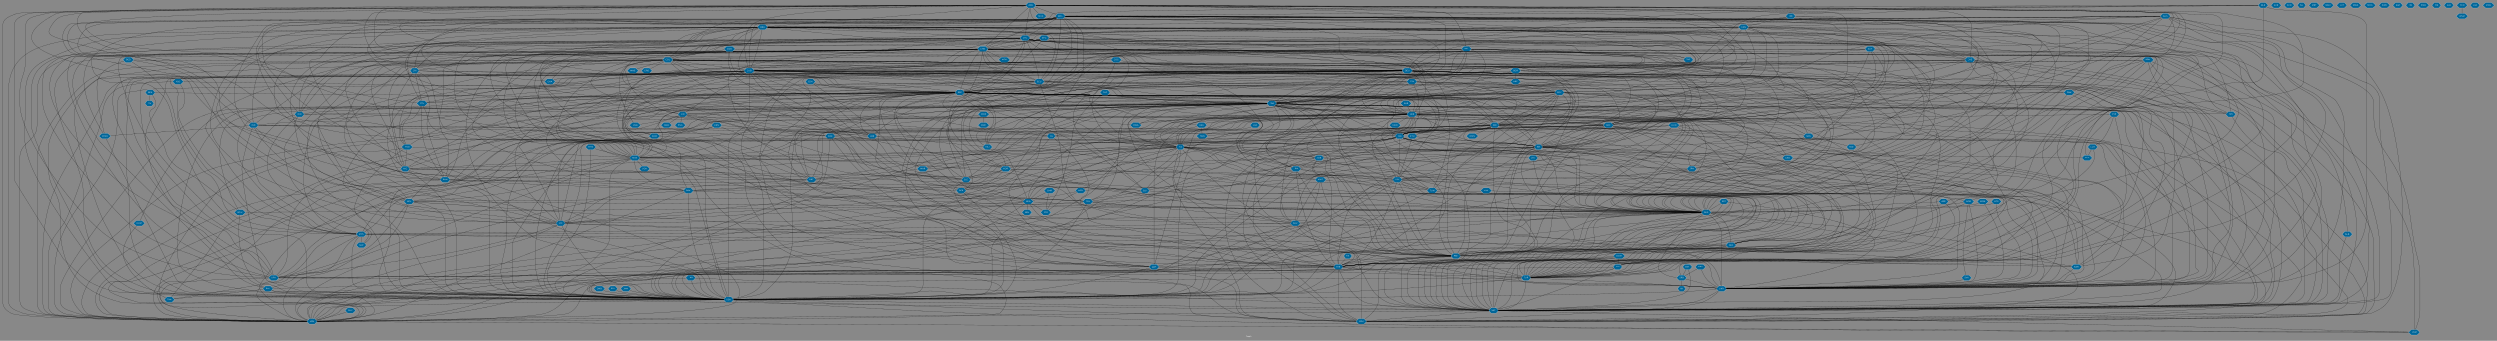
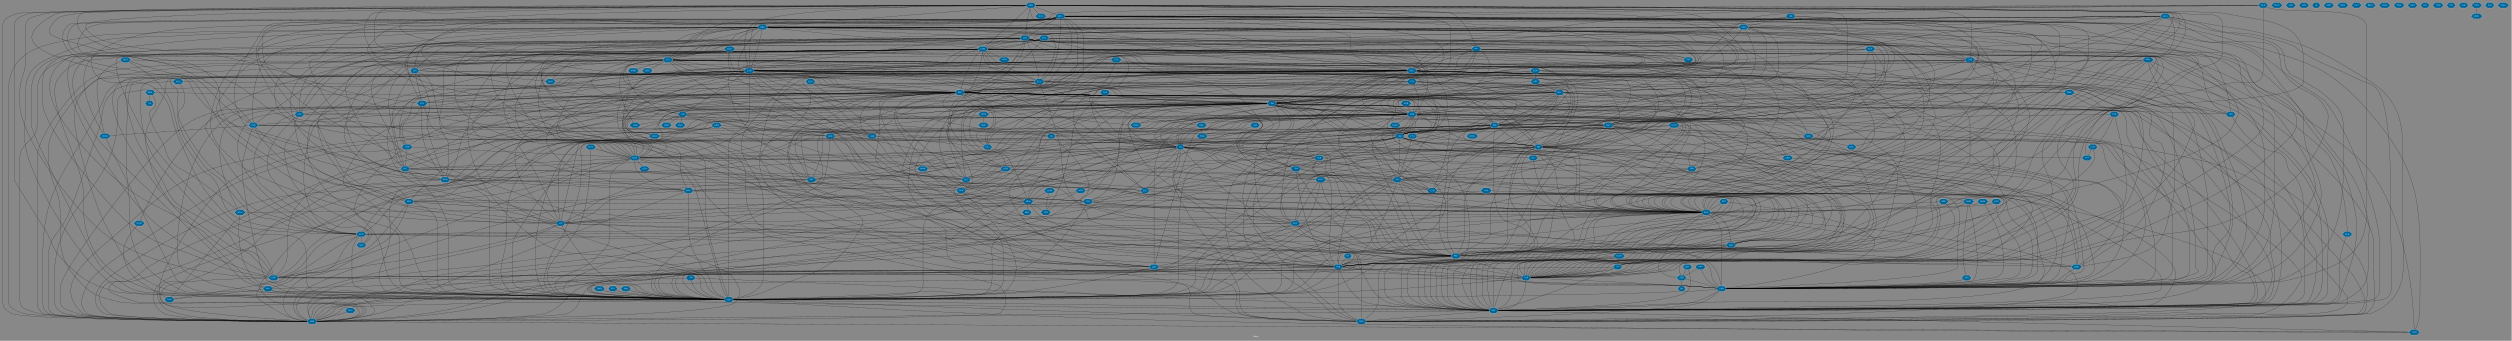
none -> (2277, 5)
